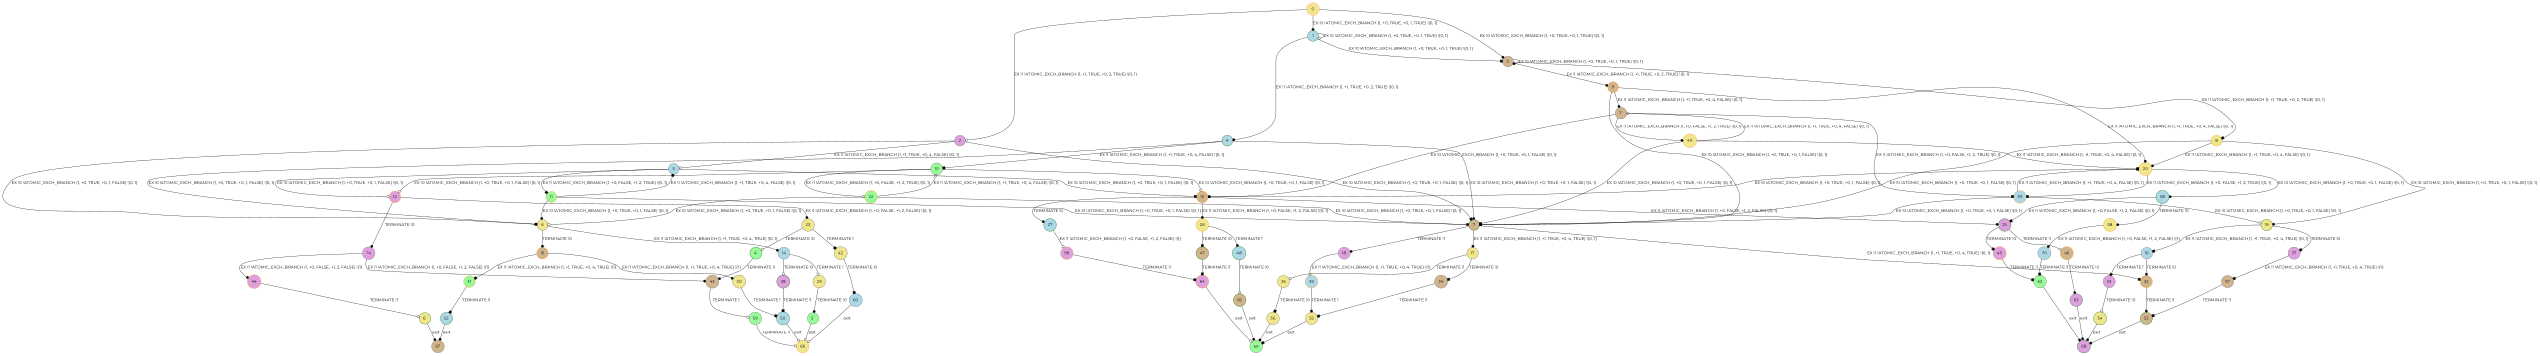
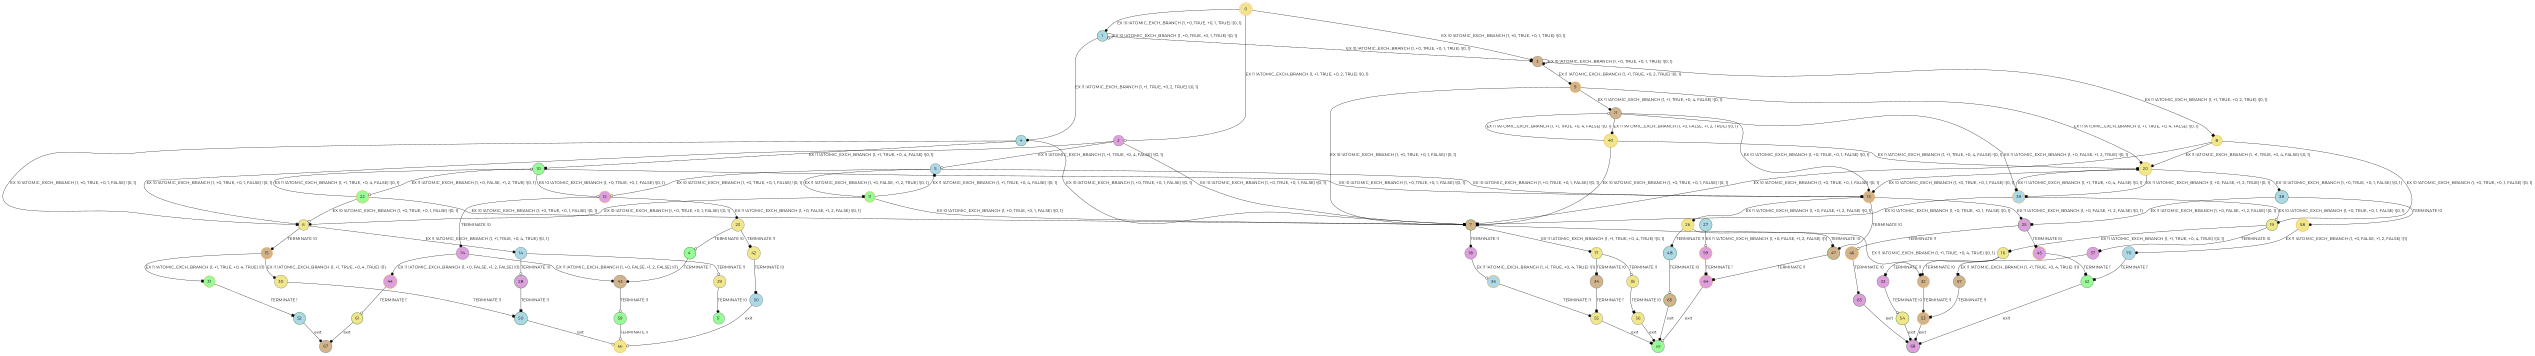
(1106, 198) -> (1868, 234)
(2147, 253) -> (2003, 253)
(2146, 318) -> (1923, 318)
(808, 331) -> none
